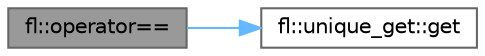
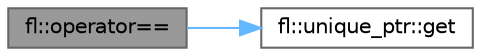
(369, 28) -> (367, 28)
